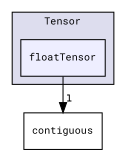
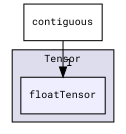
(63, 91) -> (63, 56)
